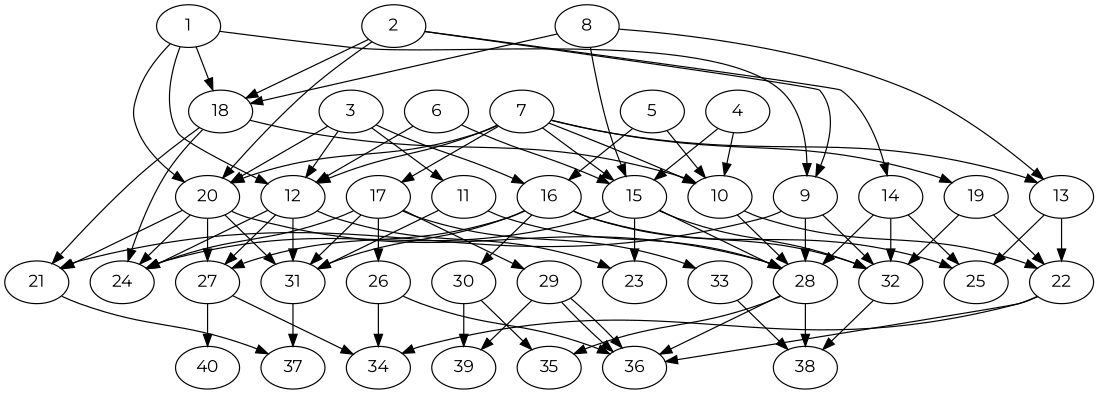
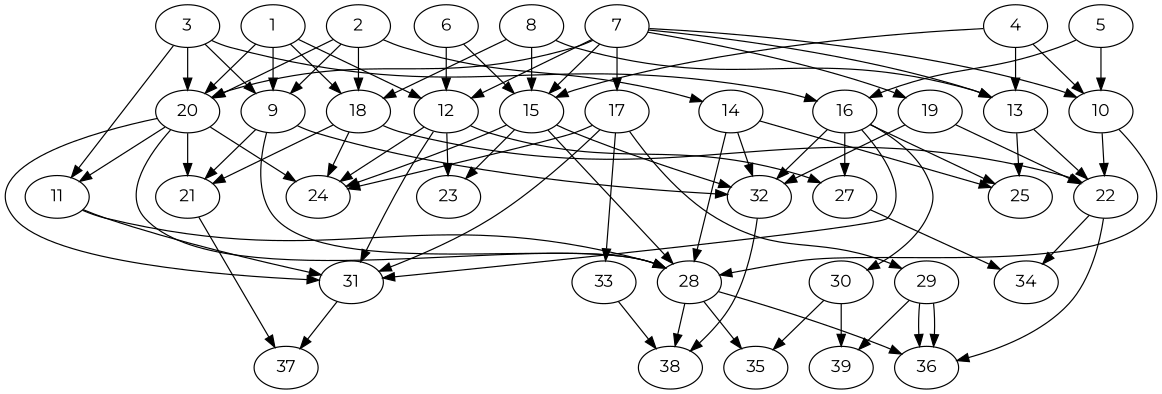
none -> (1016, 68)
(479, 147) -> (761, 151)
(326, 149) -> (225, 64)
(208, 231) -> (127, 151)
(378, 282) -> none
(208, 368) -> none
